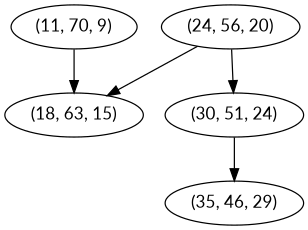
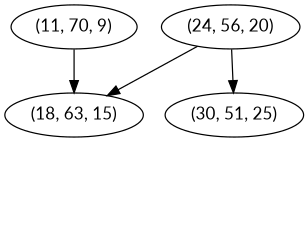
(234, 115) -> (234, 115)
(234, 203) -> none
